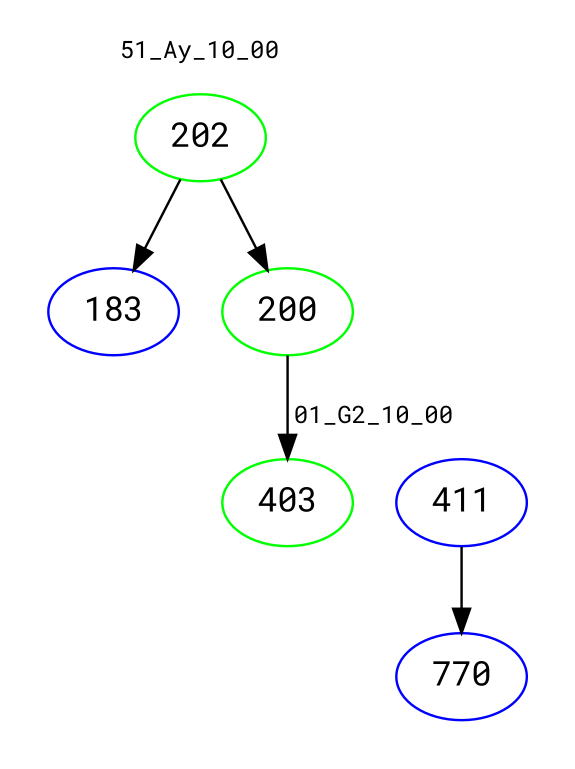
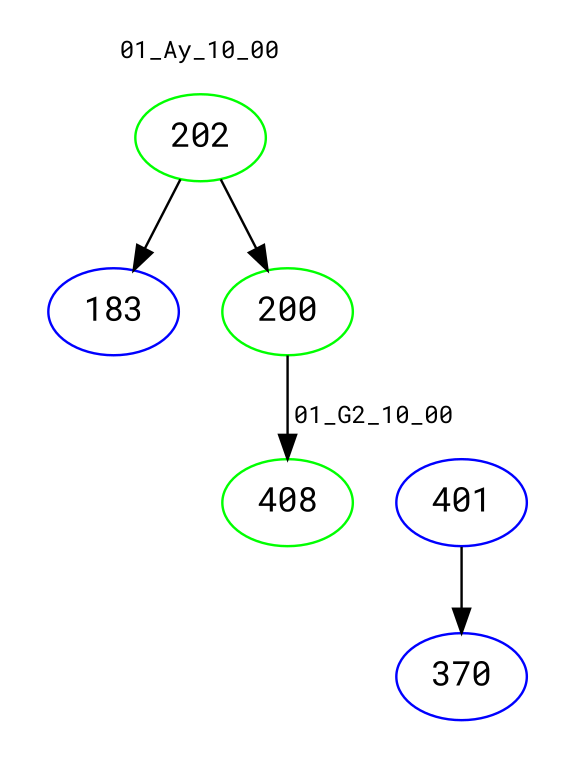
(201, 52) -> (201, 52)
(288, 503) -> (288, 503)
(462, 503) -> (462, 503)
(462, 677) -> (462, 677)
